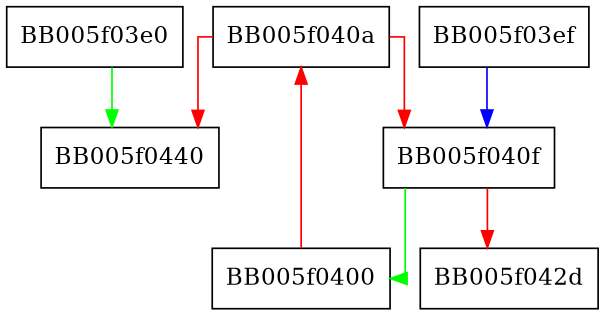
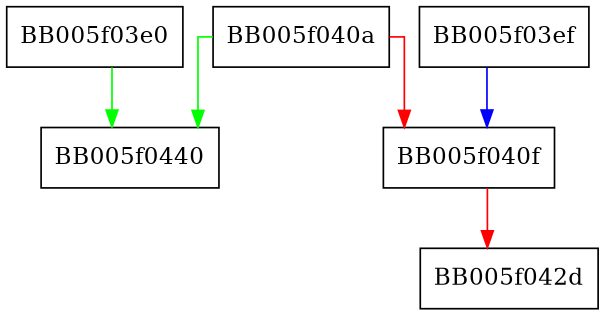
(198, 66) -> (198, 66)
(301, 279) -> none
